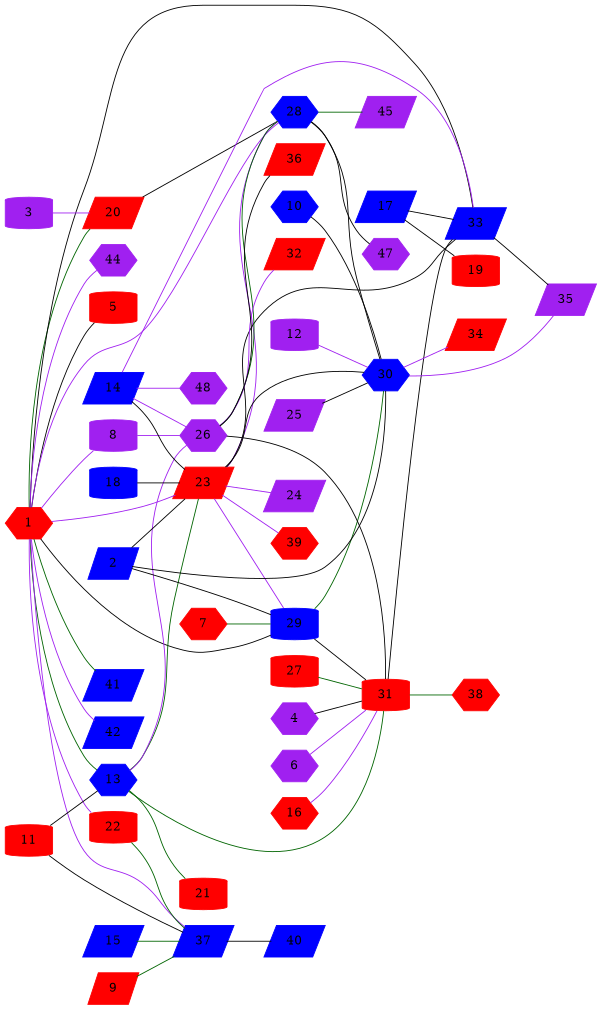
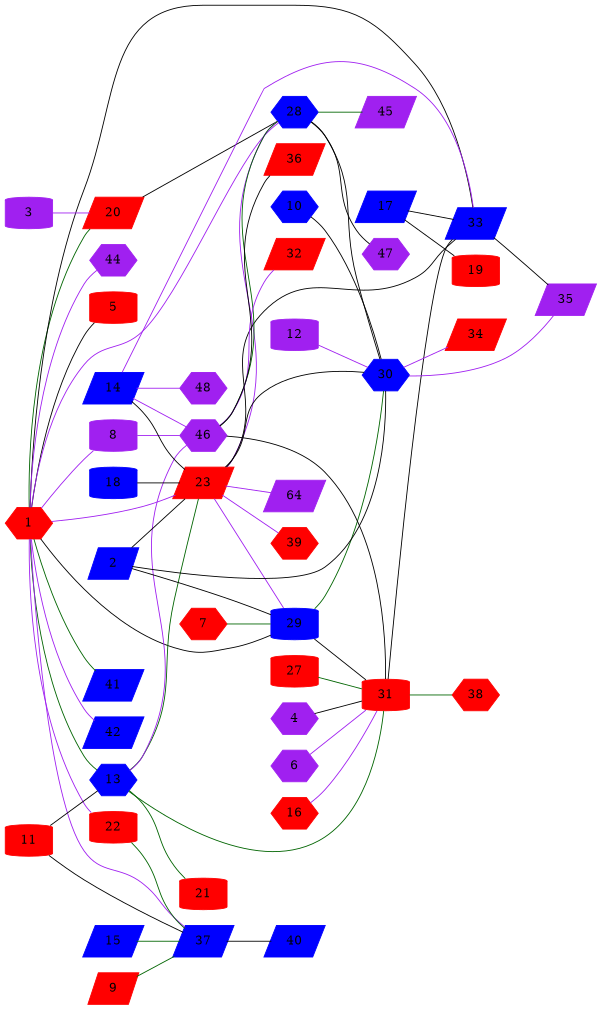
(295, 415) -> none
(203, 436) -> (203, 436)
(295, 496) -> (295, 496)
